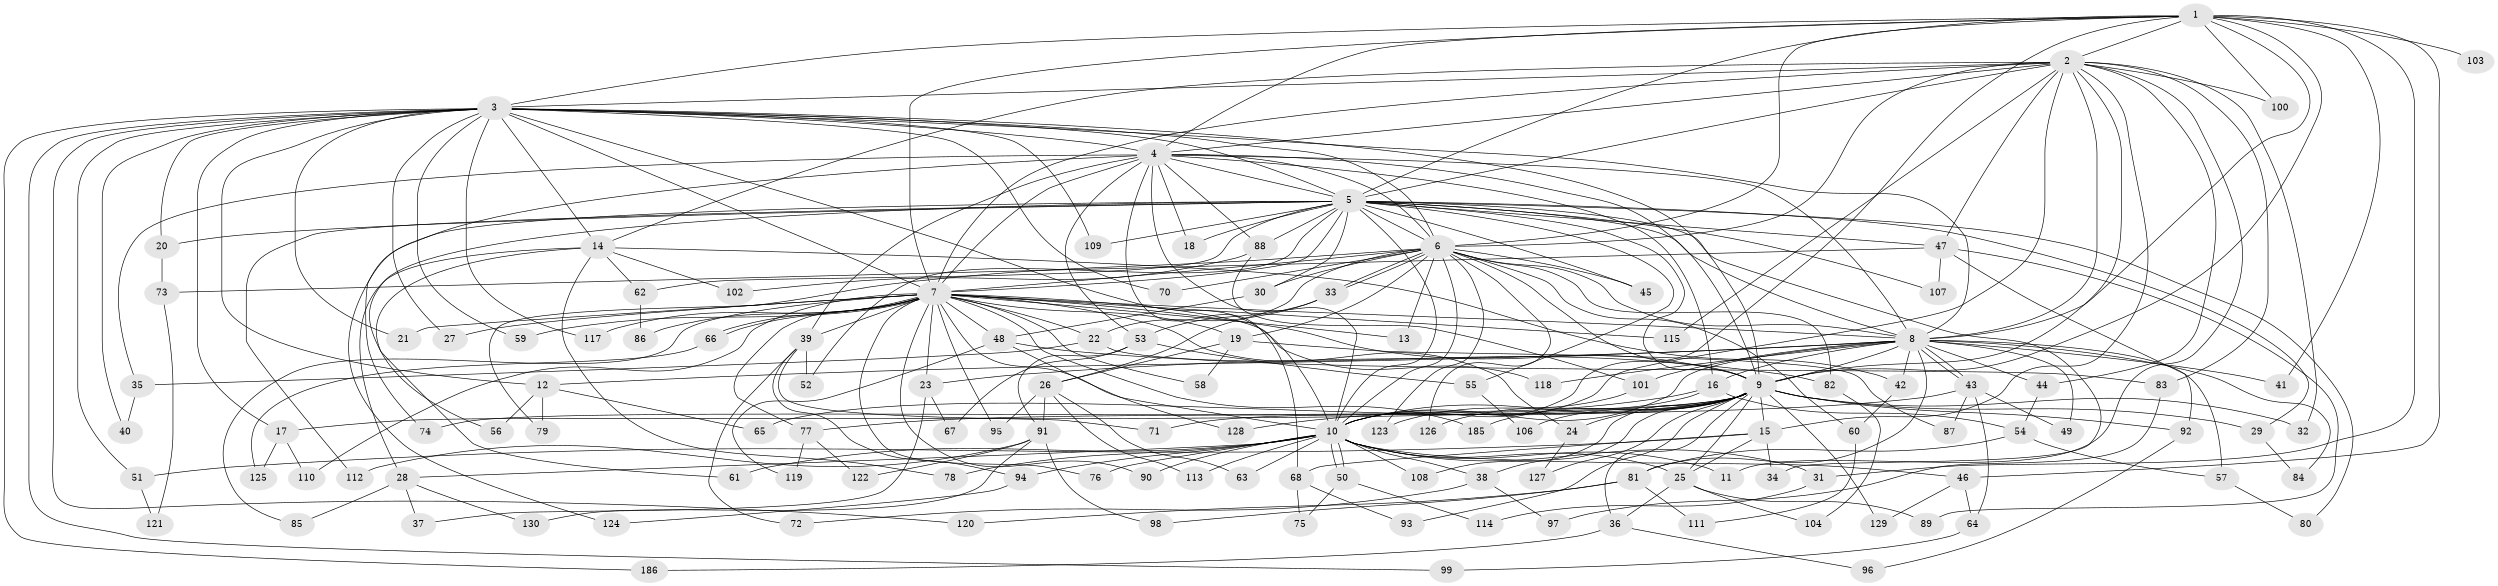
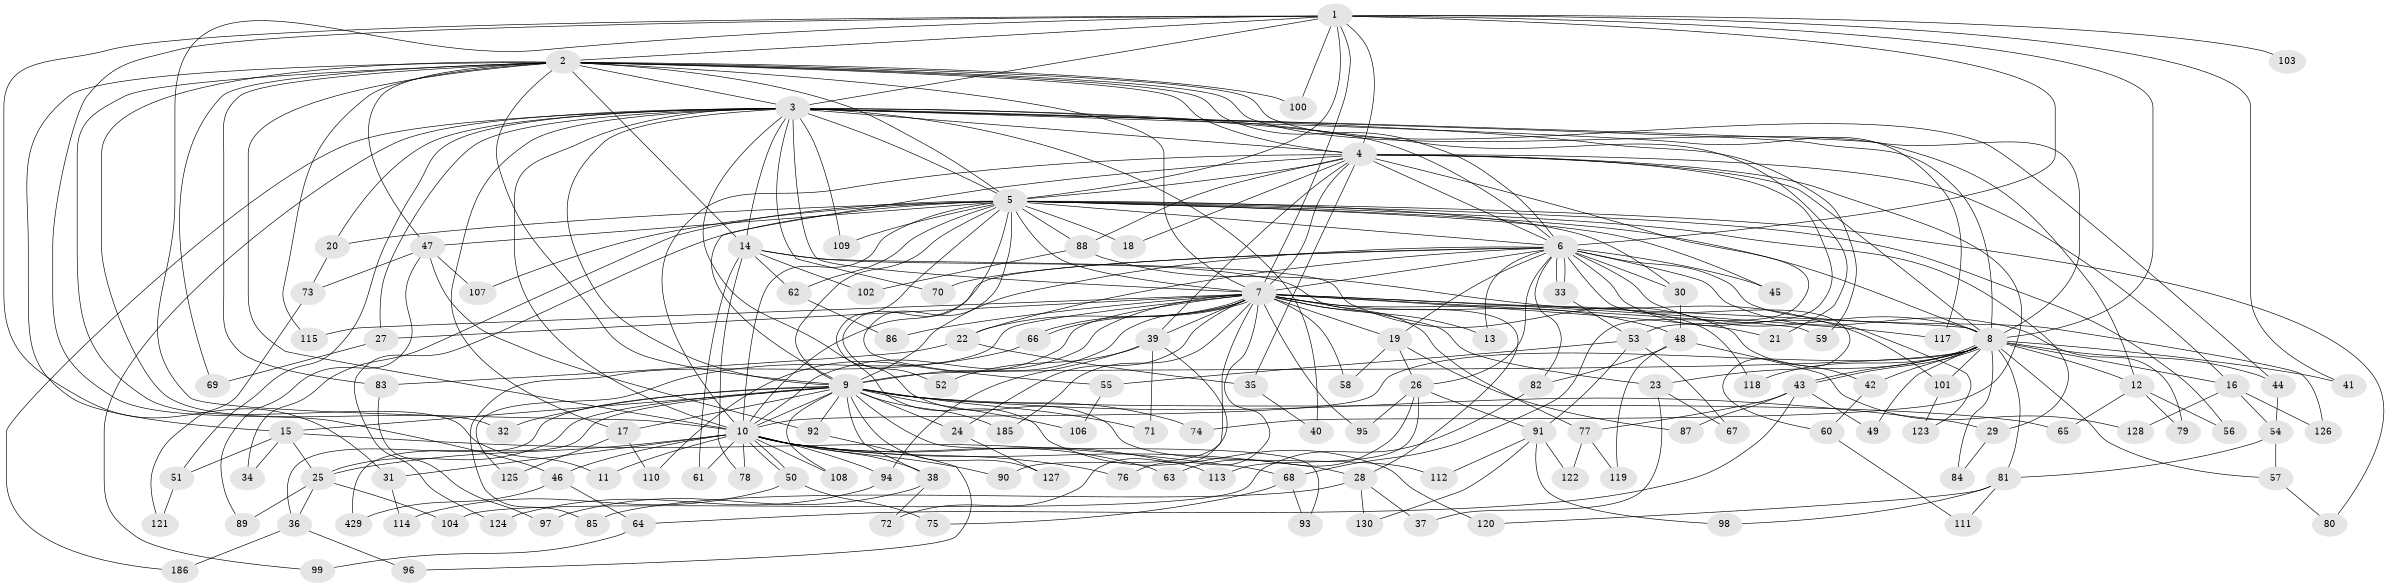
(2147, 306) -> none
(1195, 336) -> (1523, 336)
none -> (213, 386)
(1879, 525) -> (354, 525)
